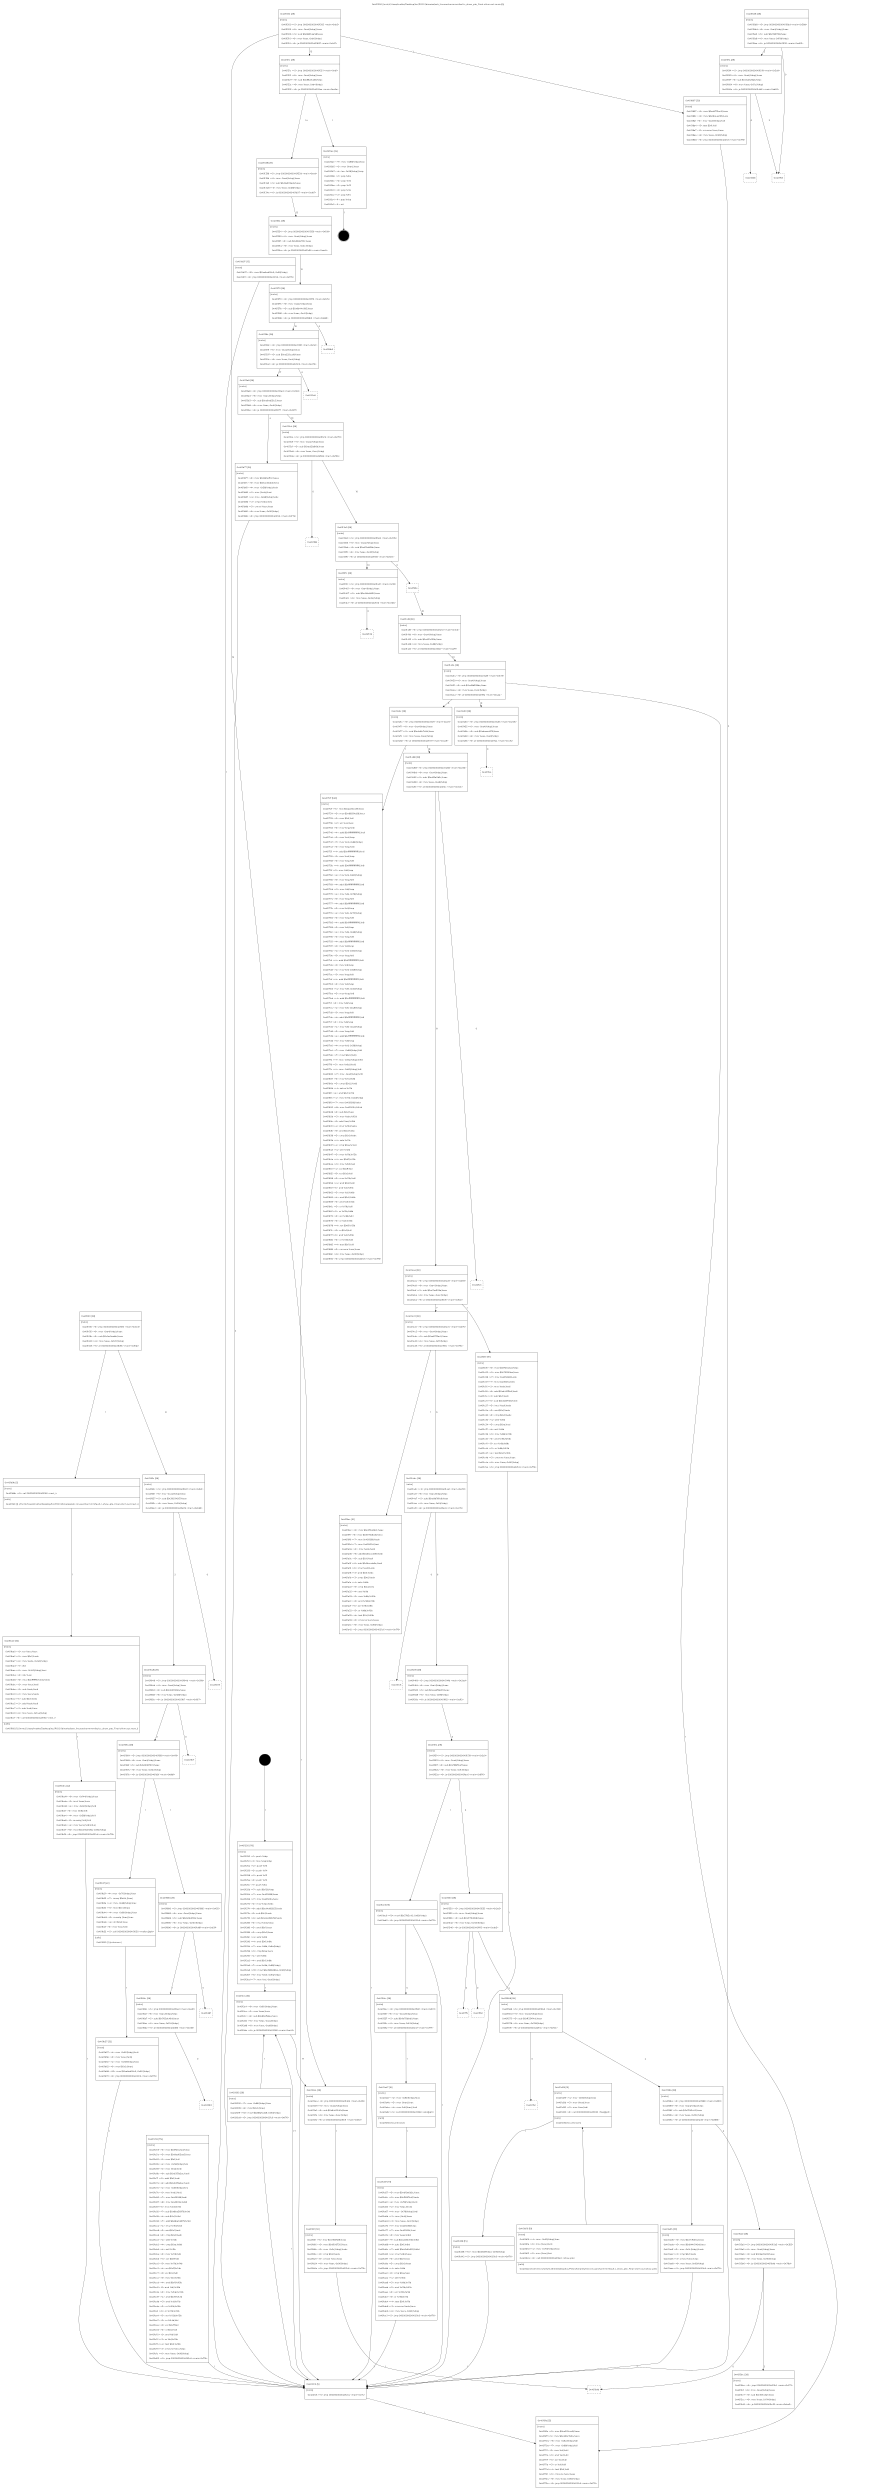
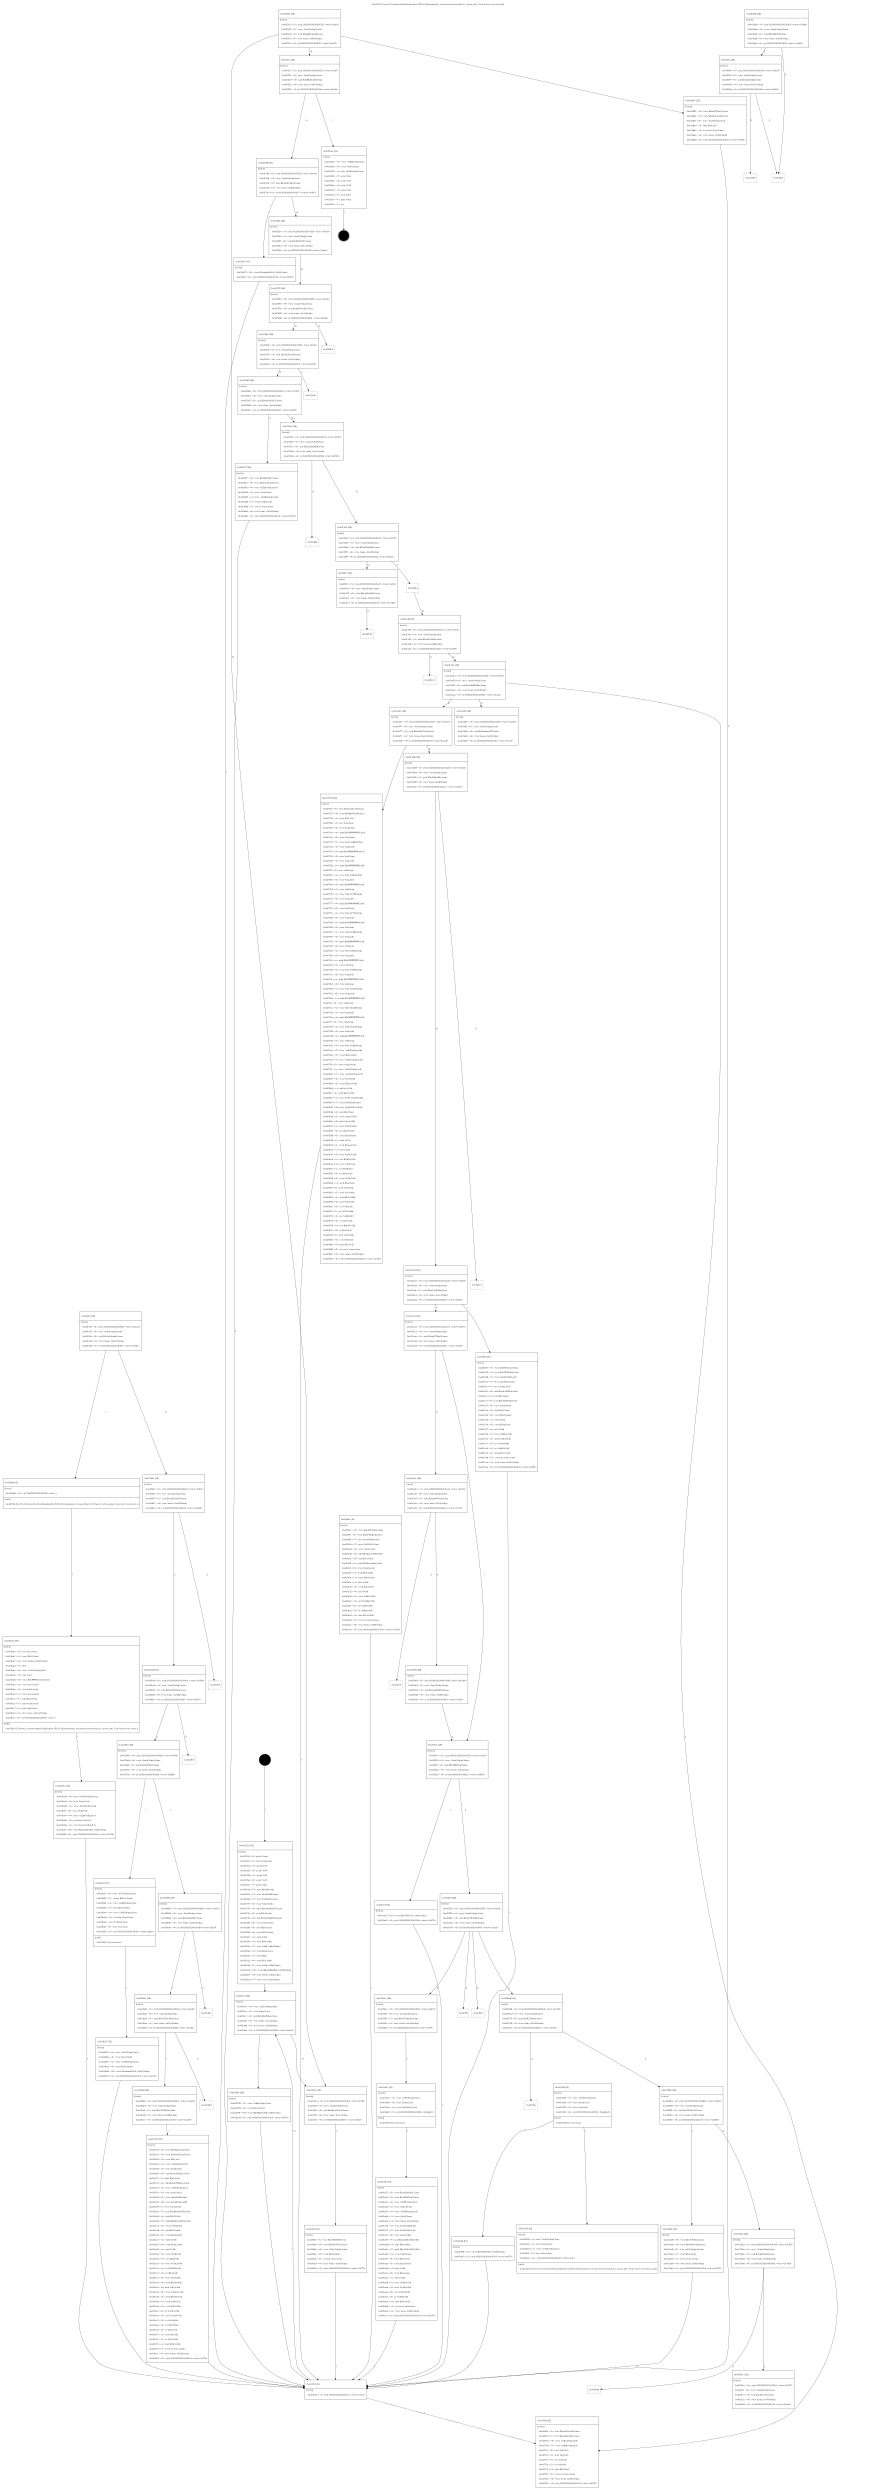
none -> (266, 226)
none -> (430, 680)
(486, 772) -> none
(409, 1432) -> (477, 1544)
(406, 1959) -> (451, 1964)
(262, 2062) -> (258, 2061)
none -> (165, 2105)
(584, 2177) -> (586, 2175)
(429, 2375) -> (336, 2326)
